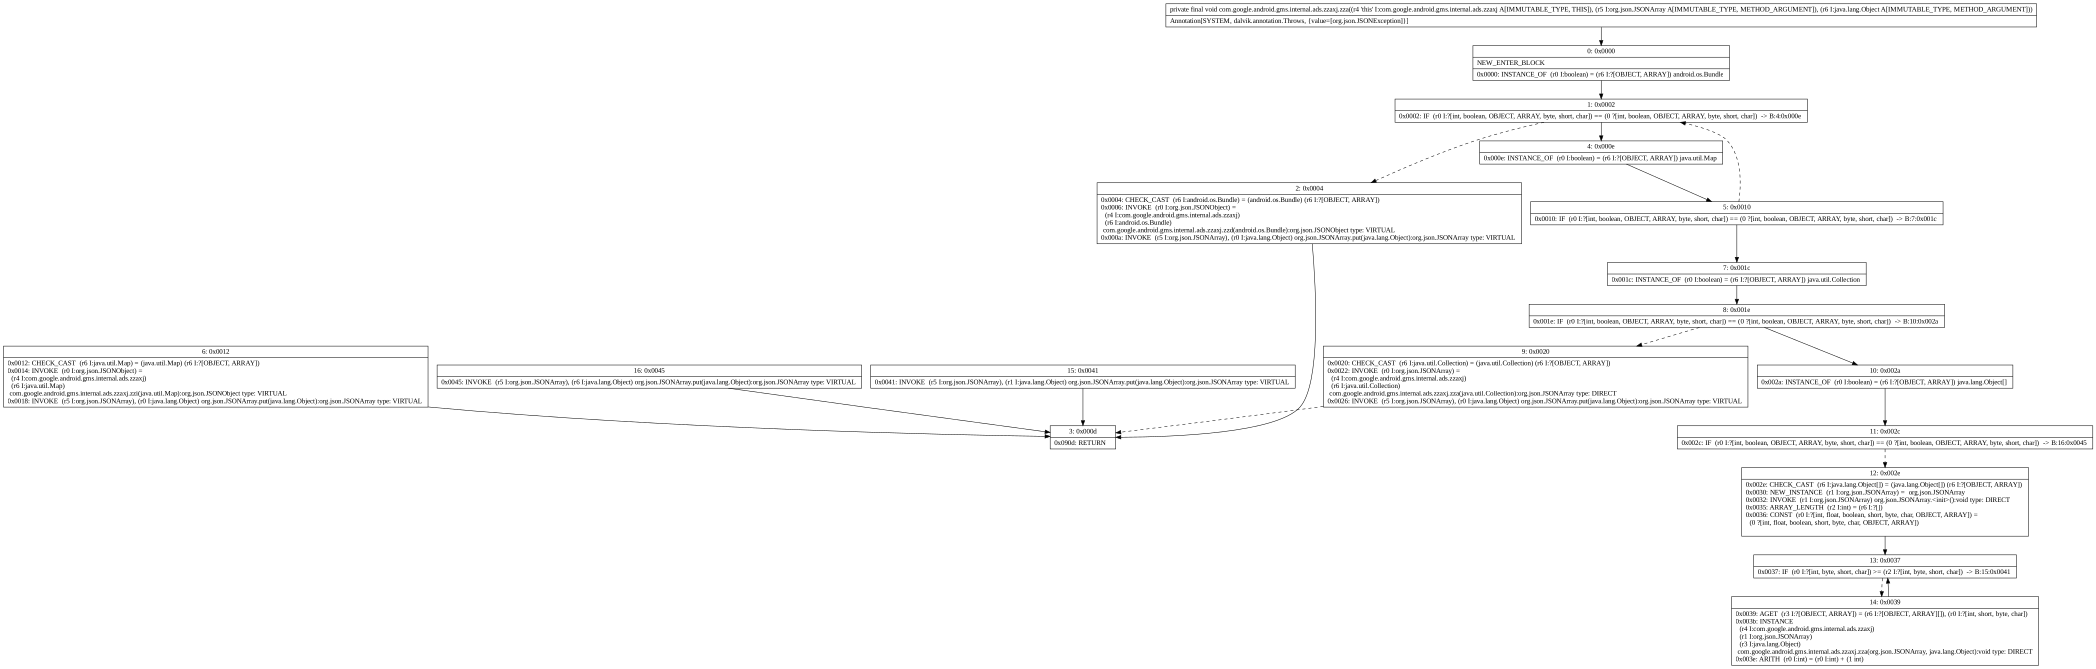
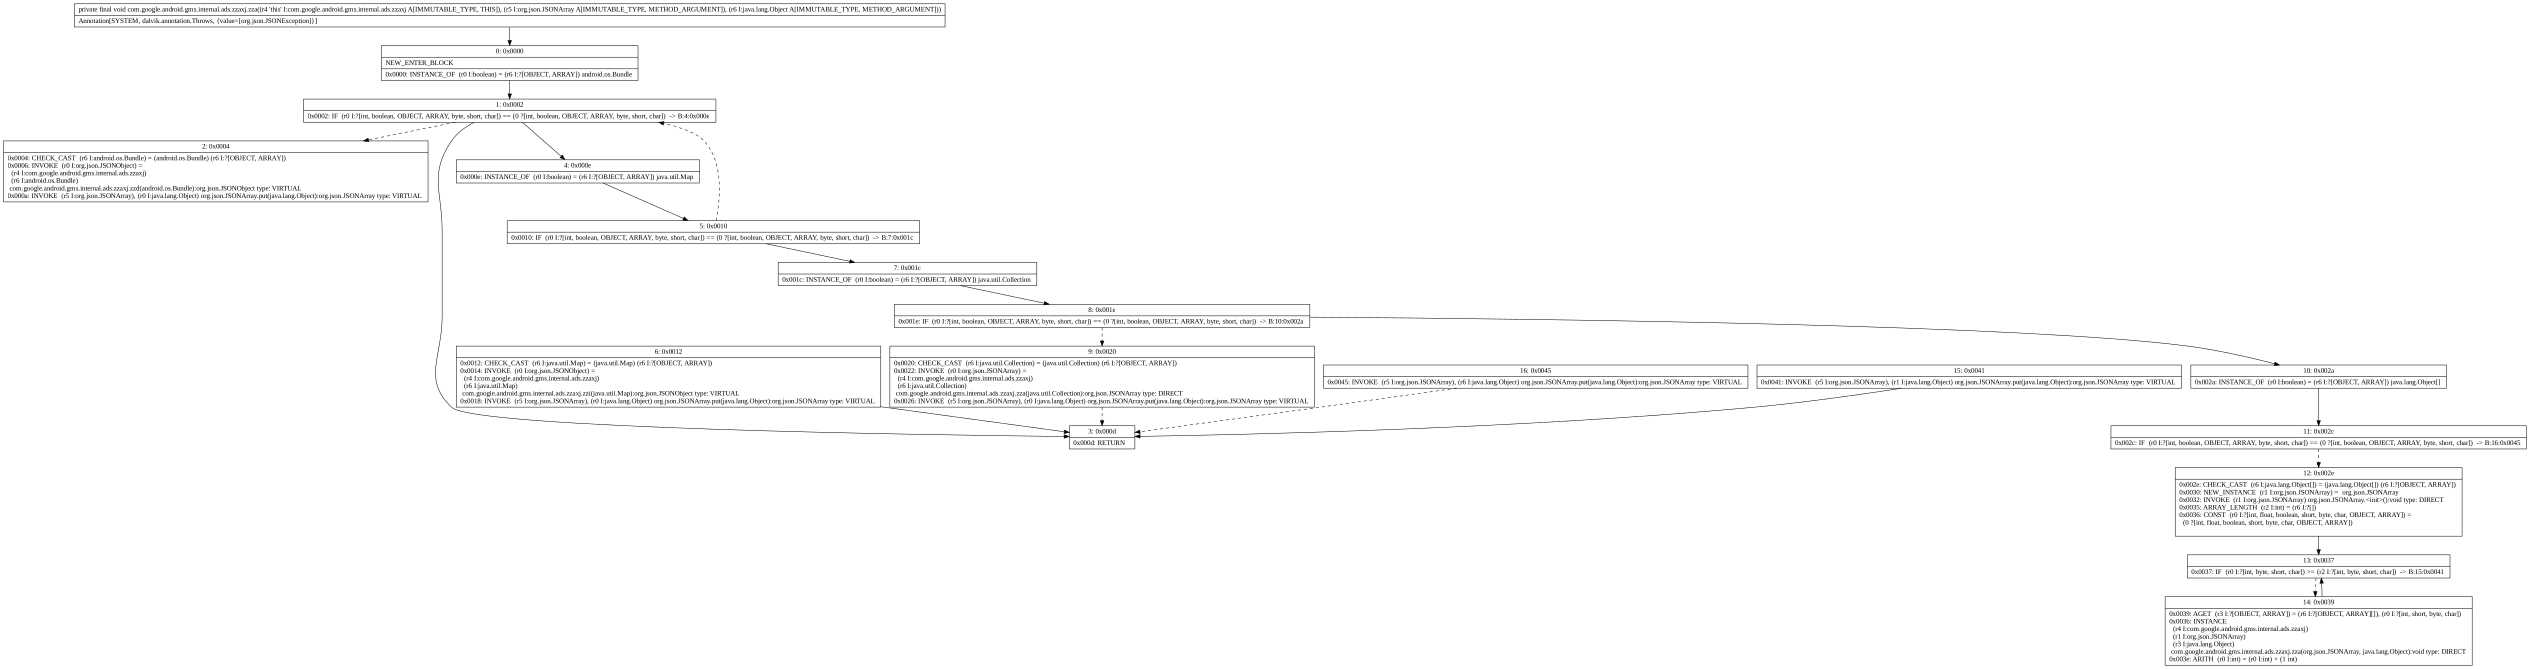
(887, 410) -> (1298, 410)
(1285, 417) -> (605, 425)
(1083, 443) -> (1102, 443)
